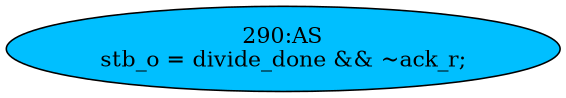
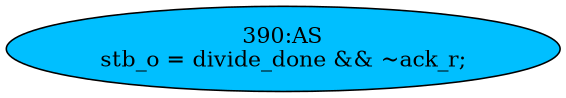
(283, 49) -> (283, 49)
